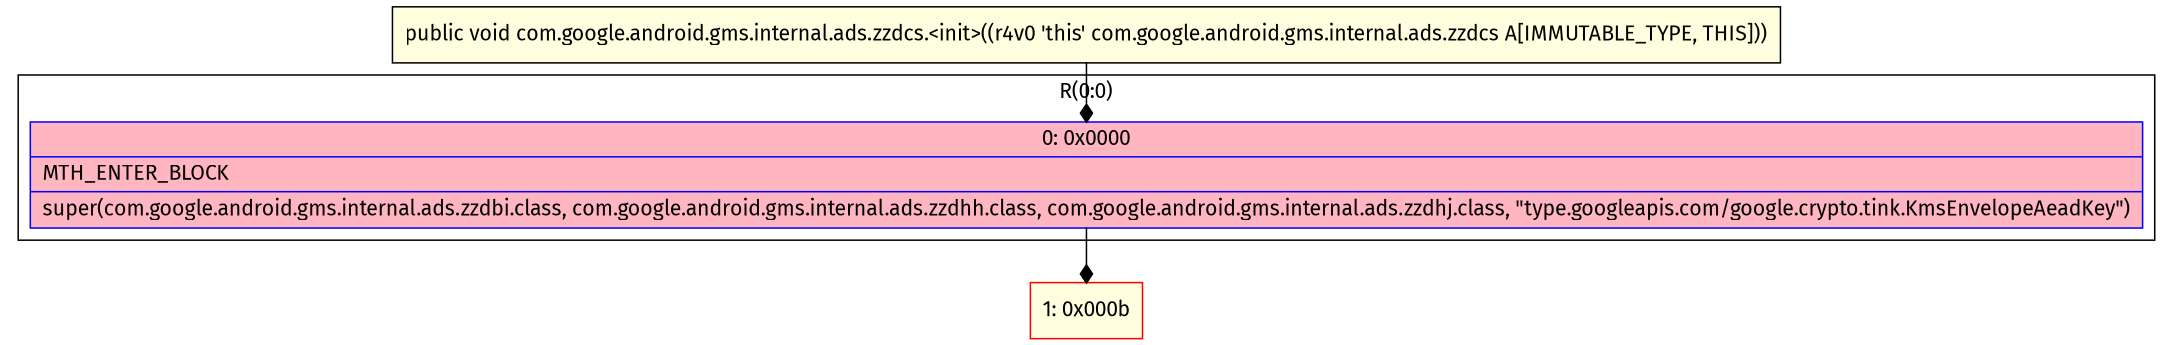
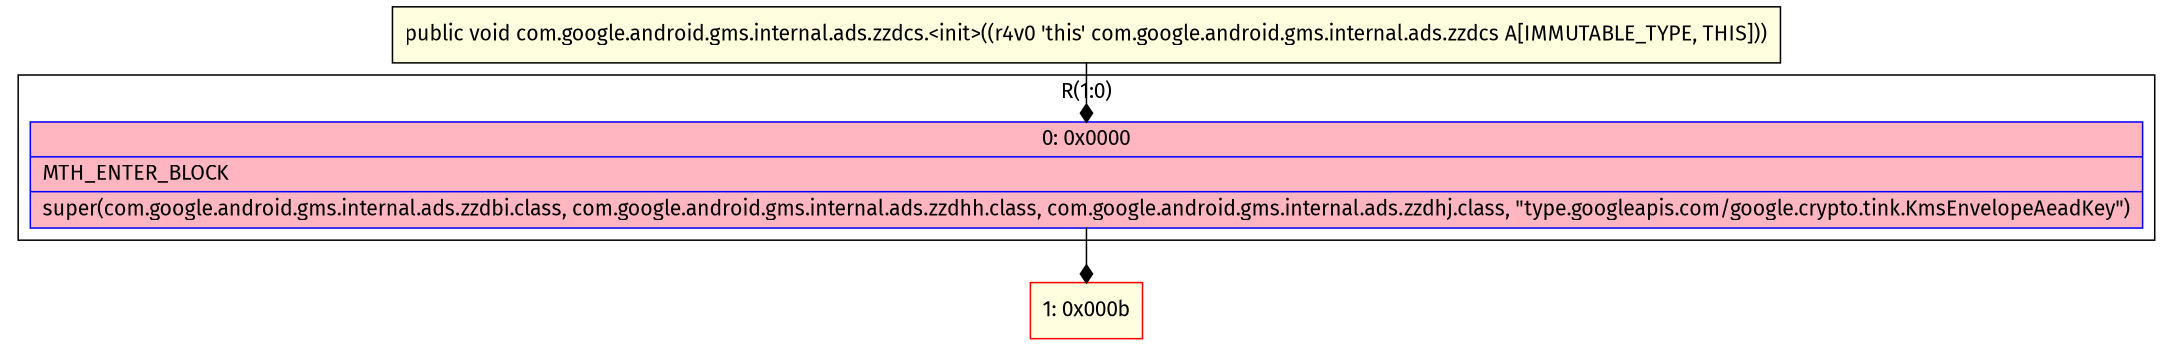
(1086, 92) -> (1086, 92)
